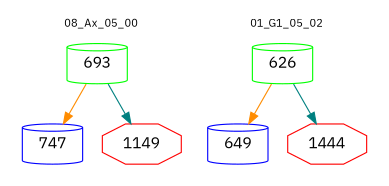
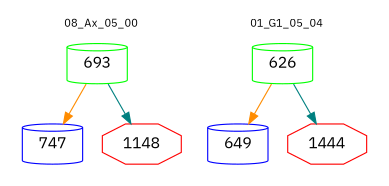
(287, 24) -> (287, 24)
(142, 144) -> (142, 144)
